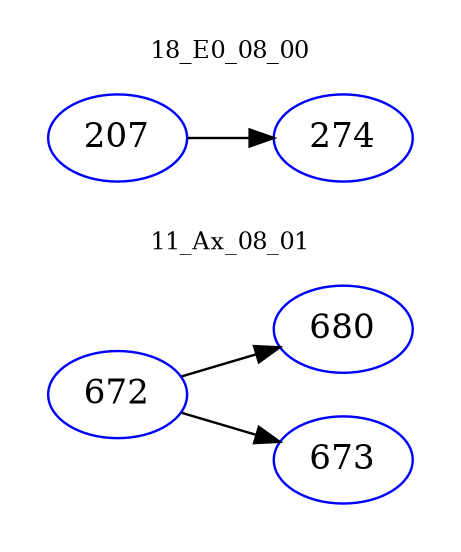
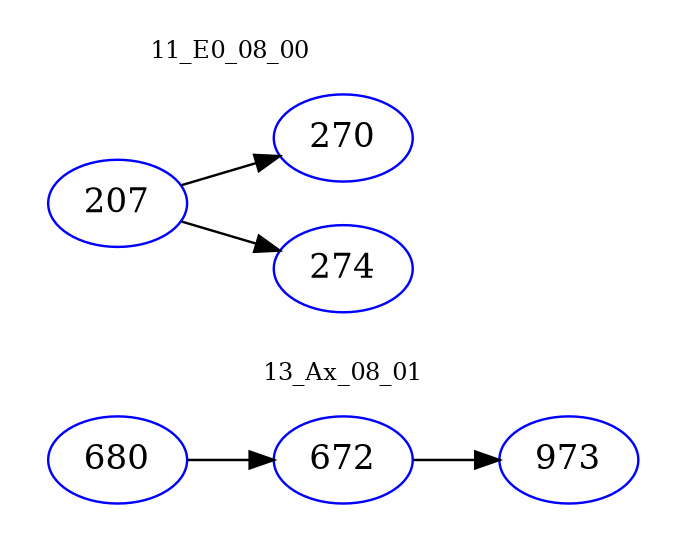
(230, 52) -> (230, 52)
none -> (343, 138)
(230, 243) -> (343, 374)
(219, 365) -> (218, 460)
(343, 460) -> (569, 460)
